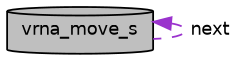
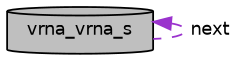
(80, 30) -> (80, 30)
